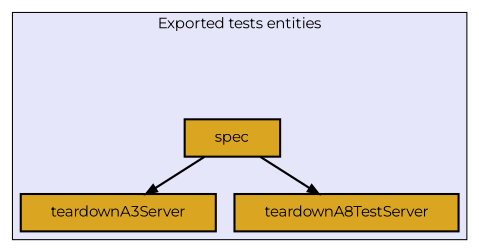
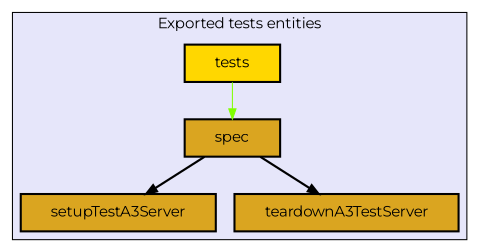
none -> (232, 63)
(118, 213) -> (118, 213)
(347, 213) -> (347, 213)
